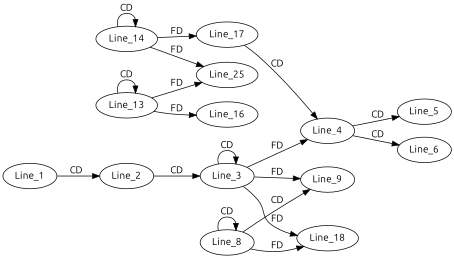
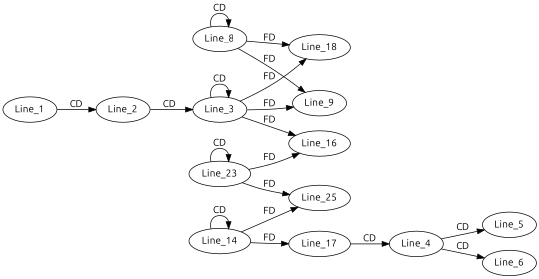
(127, 105) -> (220, 174)
(274, 155) -> (265, 125)
(277, 200) -> (270, 59)
